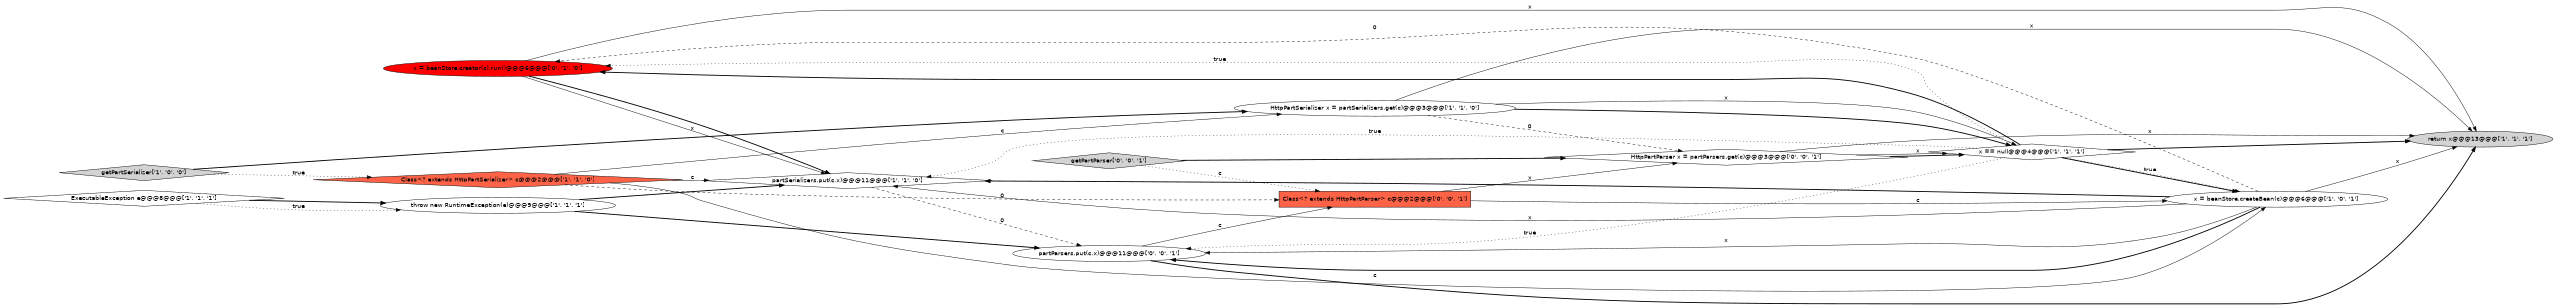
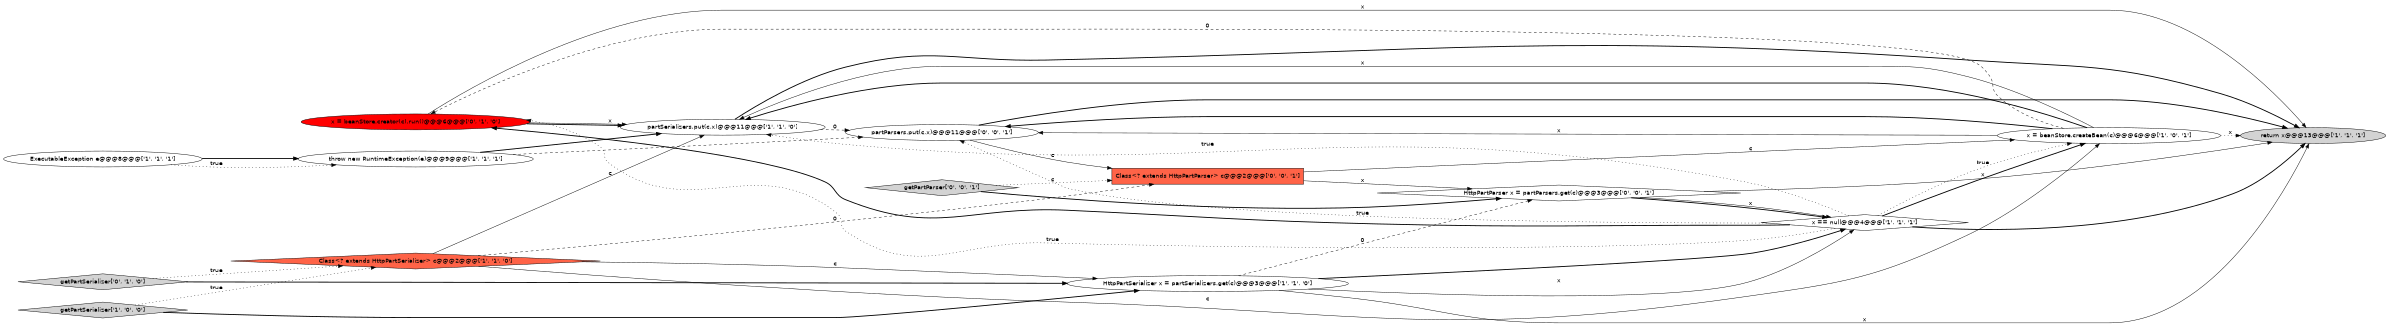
none -> (1513, 46)
(2379, 171) -> (2228, 136)
(847, 181) -> (723, 127)
(144, 198) -> (103, 159)
(782, 228) -> (686, 146)
none -> (103, 282)
